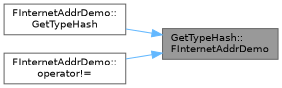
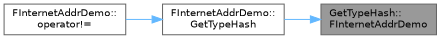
(139, 57) -> (139, 19)
